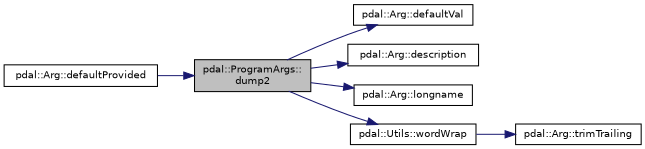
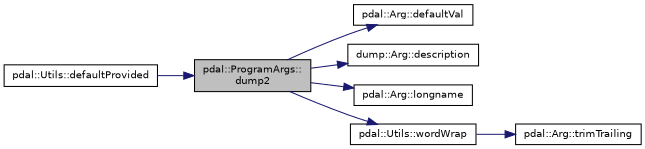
(413, 55) -> (413, 55)
(81, 76) -> (81, 76)
